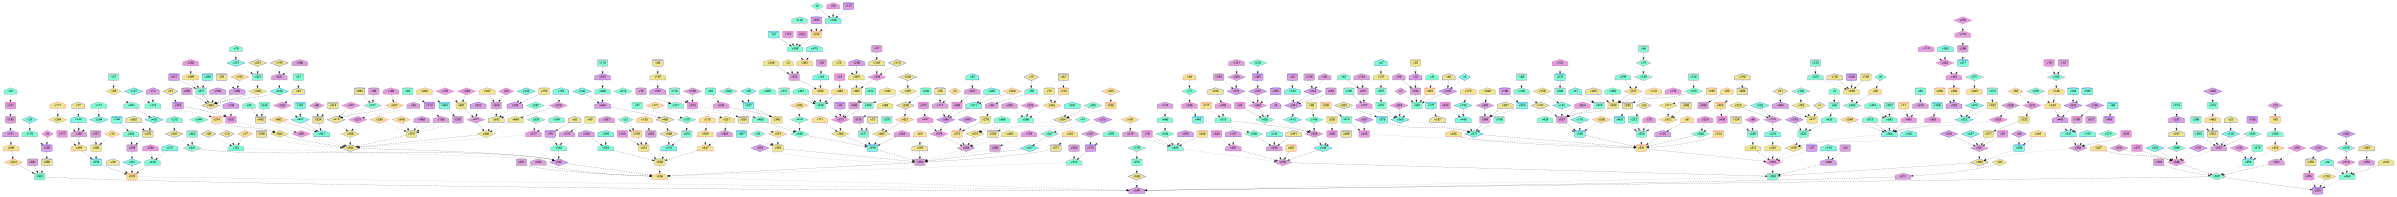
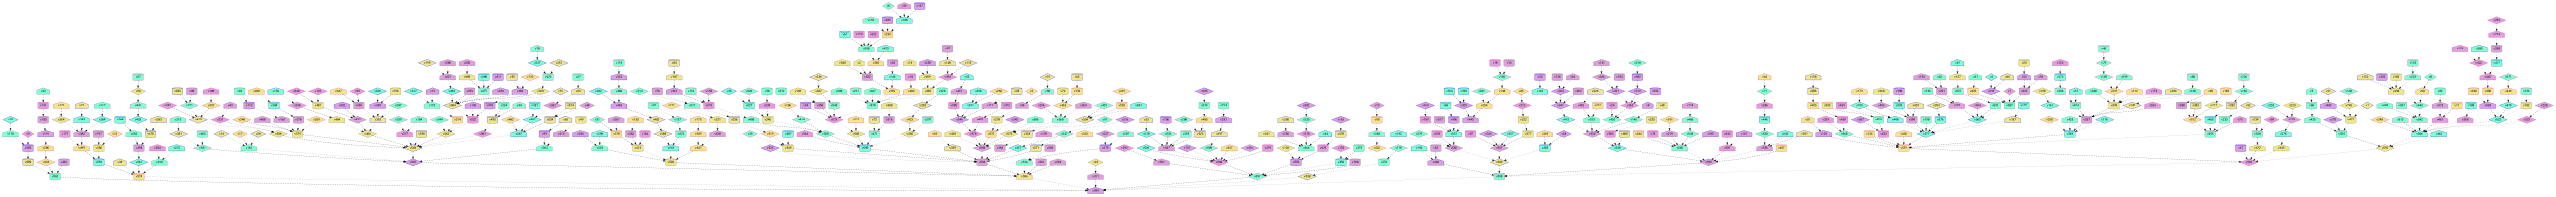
(2196, 120) -> (1184, 120)
(2267, 184) -> (1277, 169)
